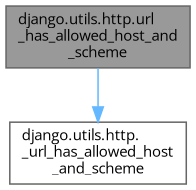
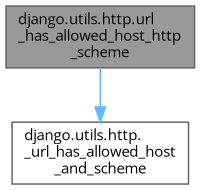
(98, 37) -> (100, 37)
